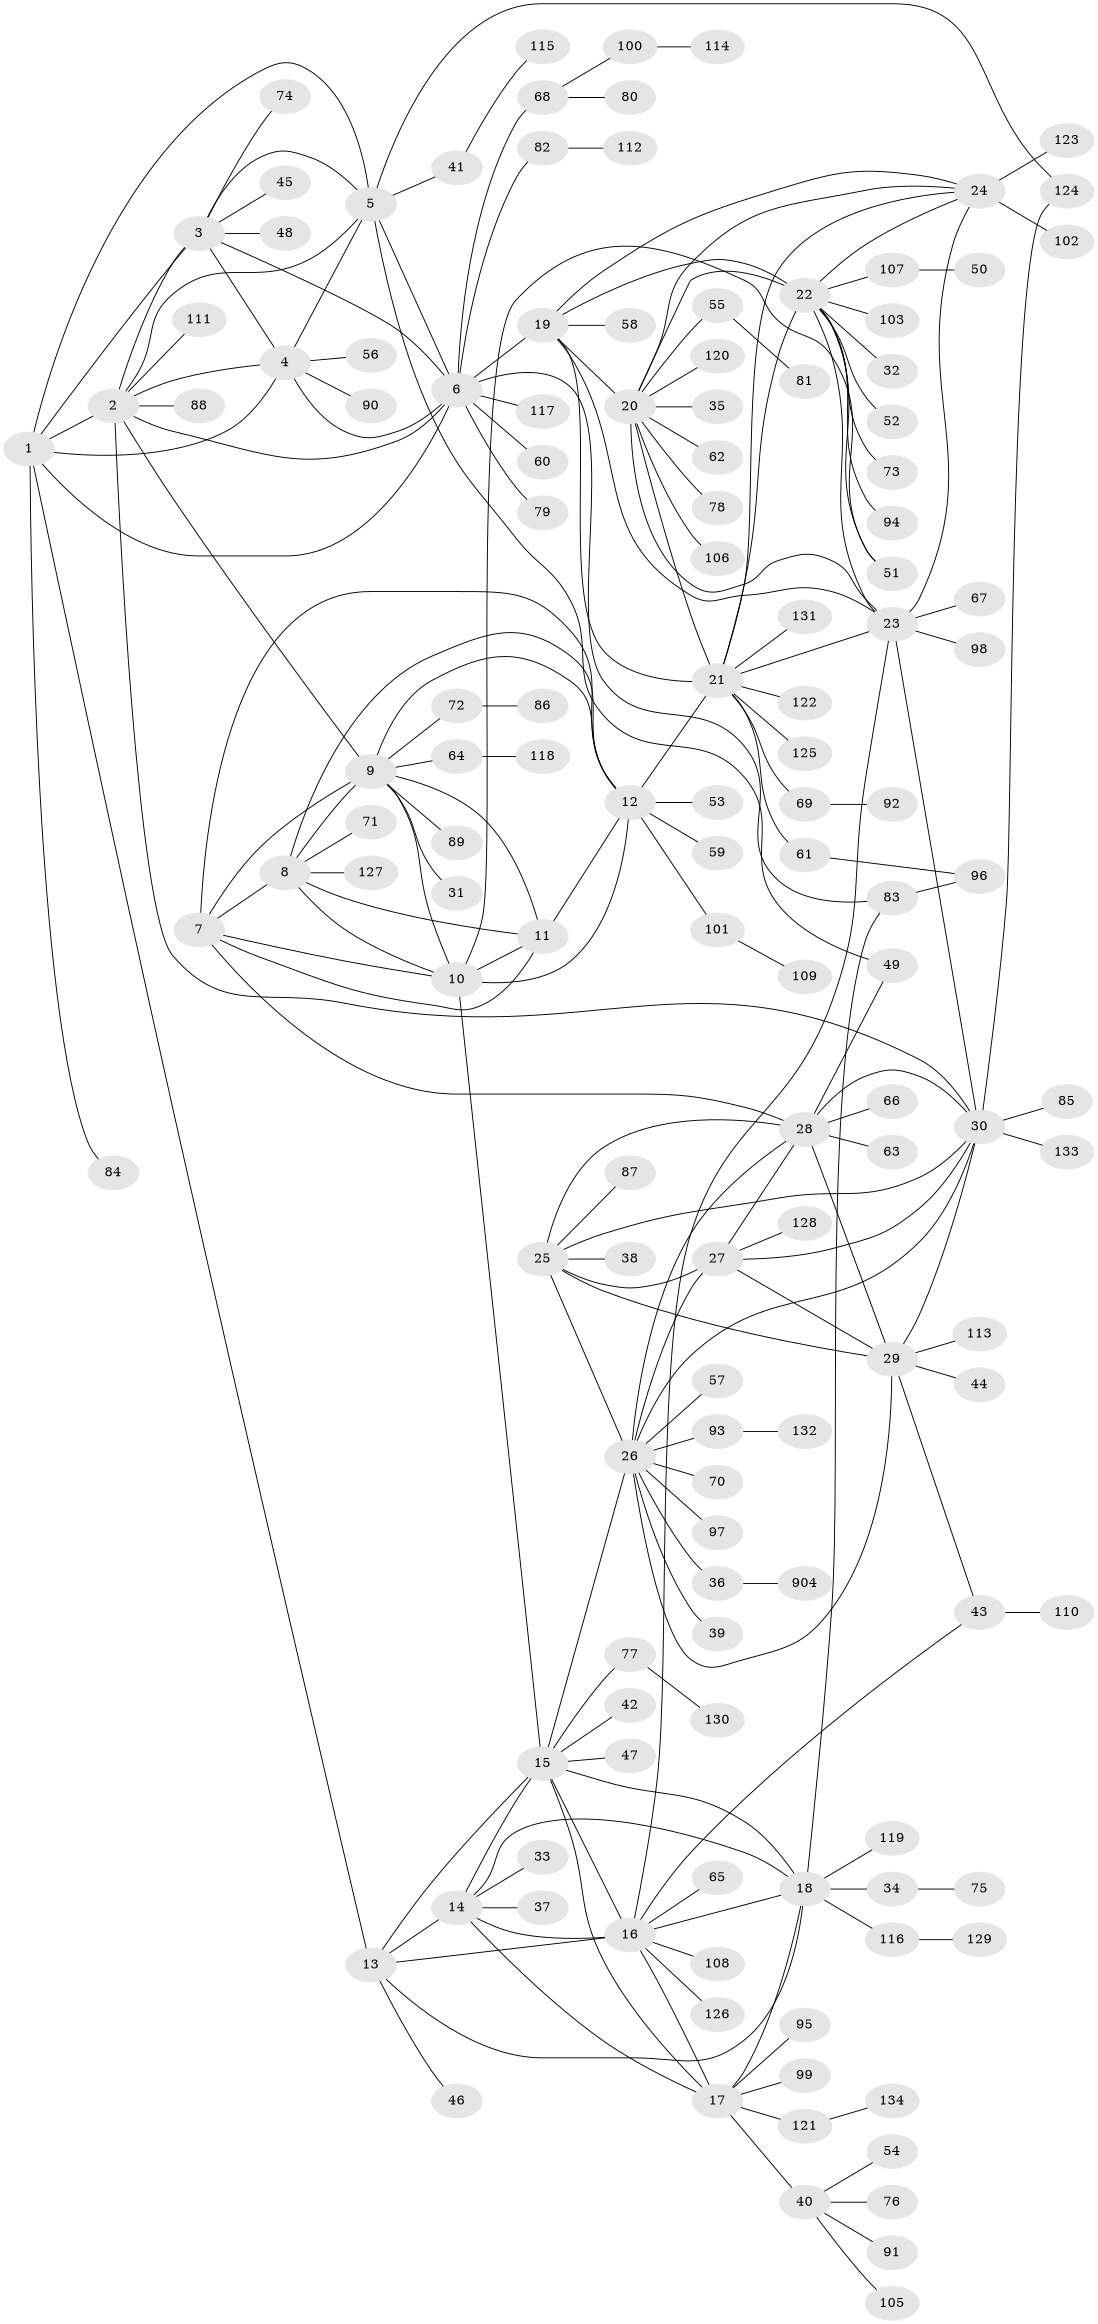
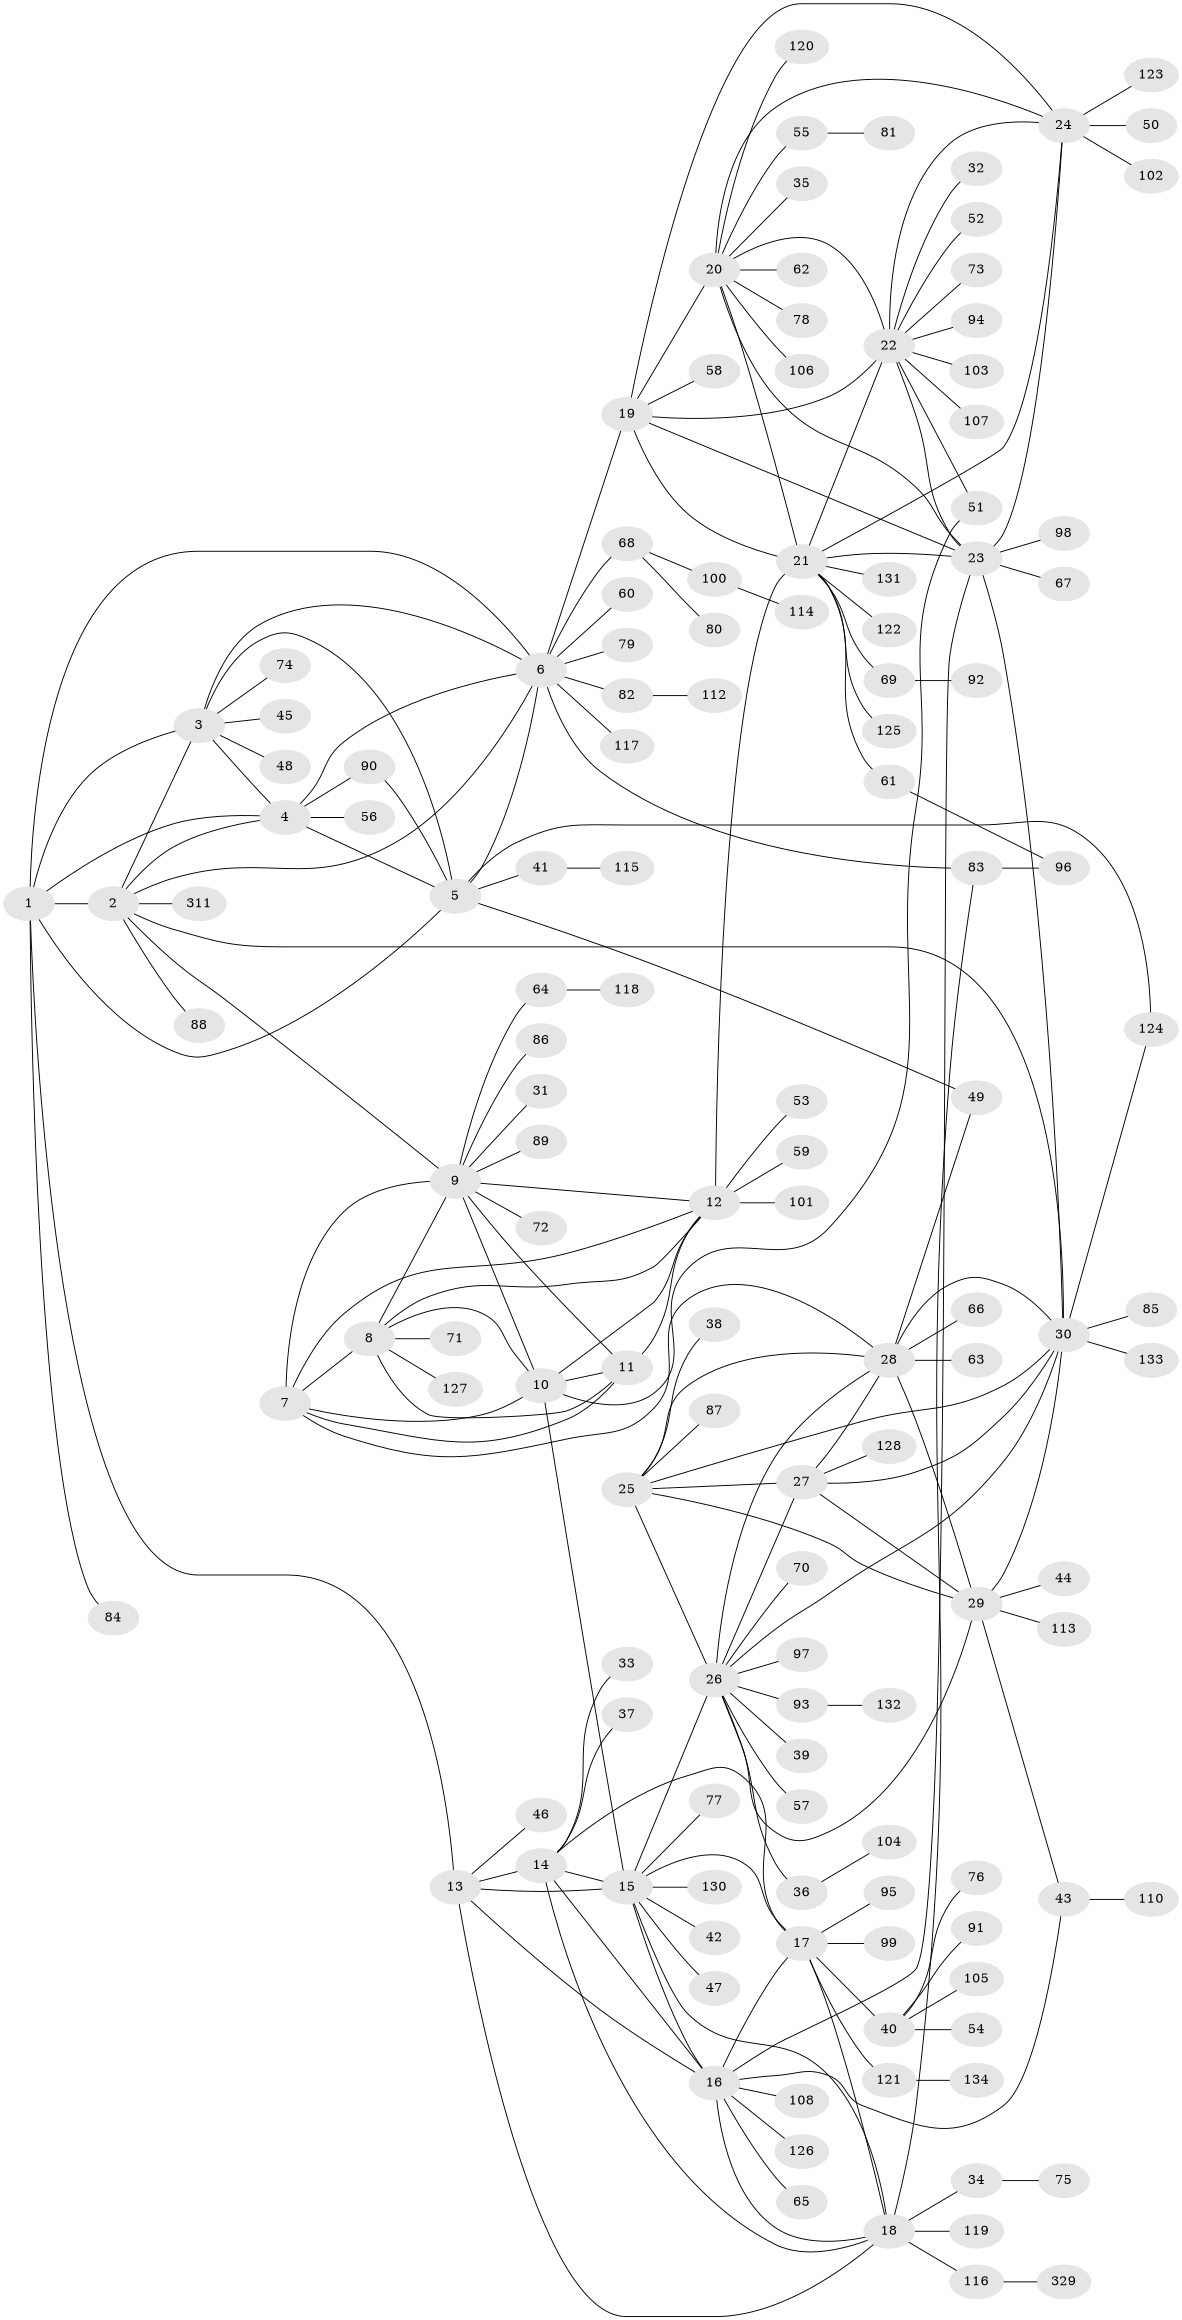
(937, 270) -> (1108, 126)
(216, 274) -> (422, 834)
(199, 320) -> (199, 904)
(500, 706) -> (491, 1107)
(805, 977) -> none
(805, 1583) -> (889, 1842)
(674, 1687) -> (670, 1887)
(980, 1940) -> (1064, 2282)
